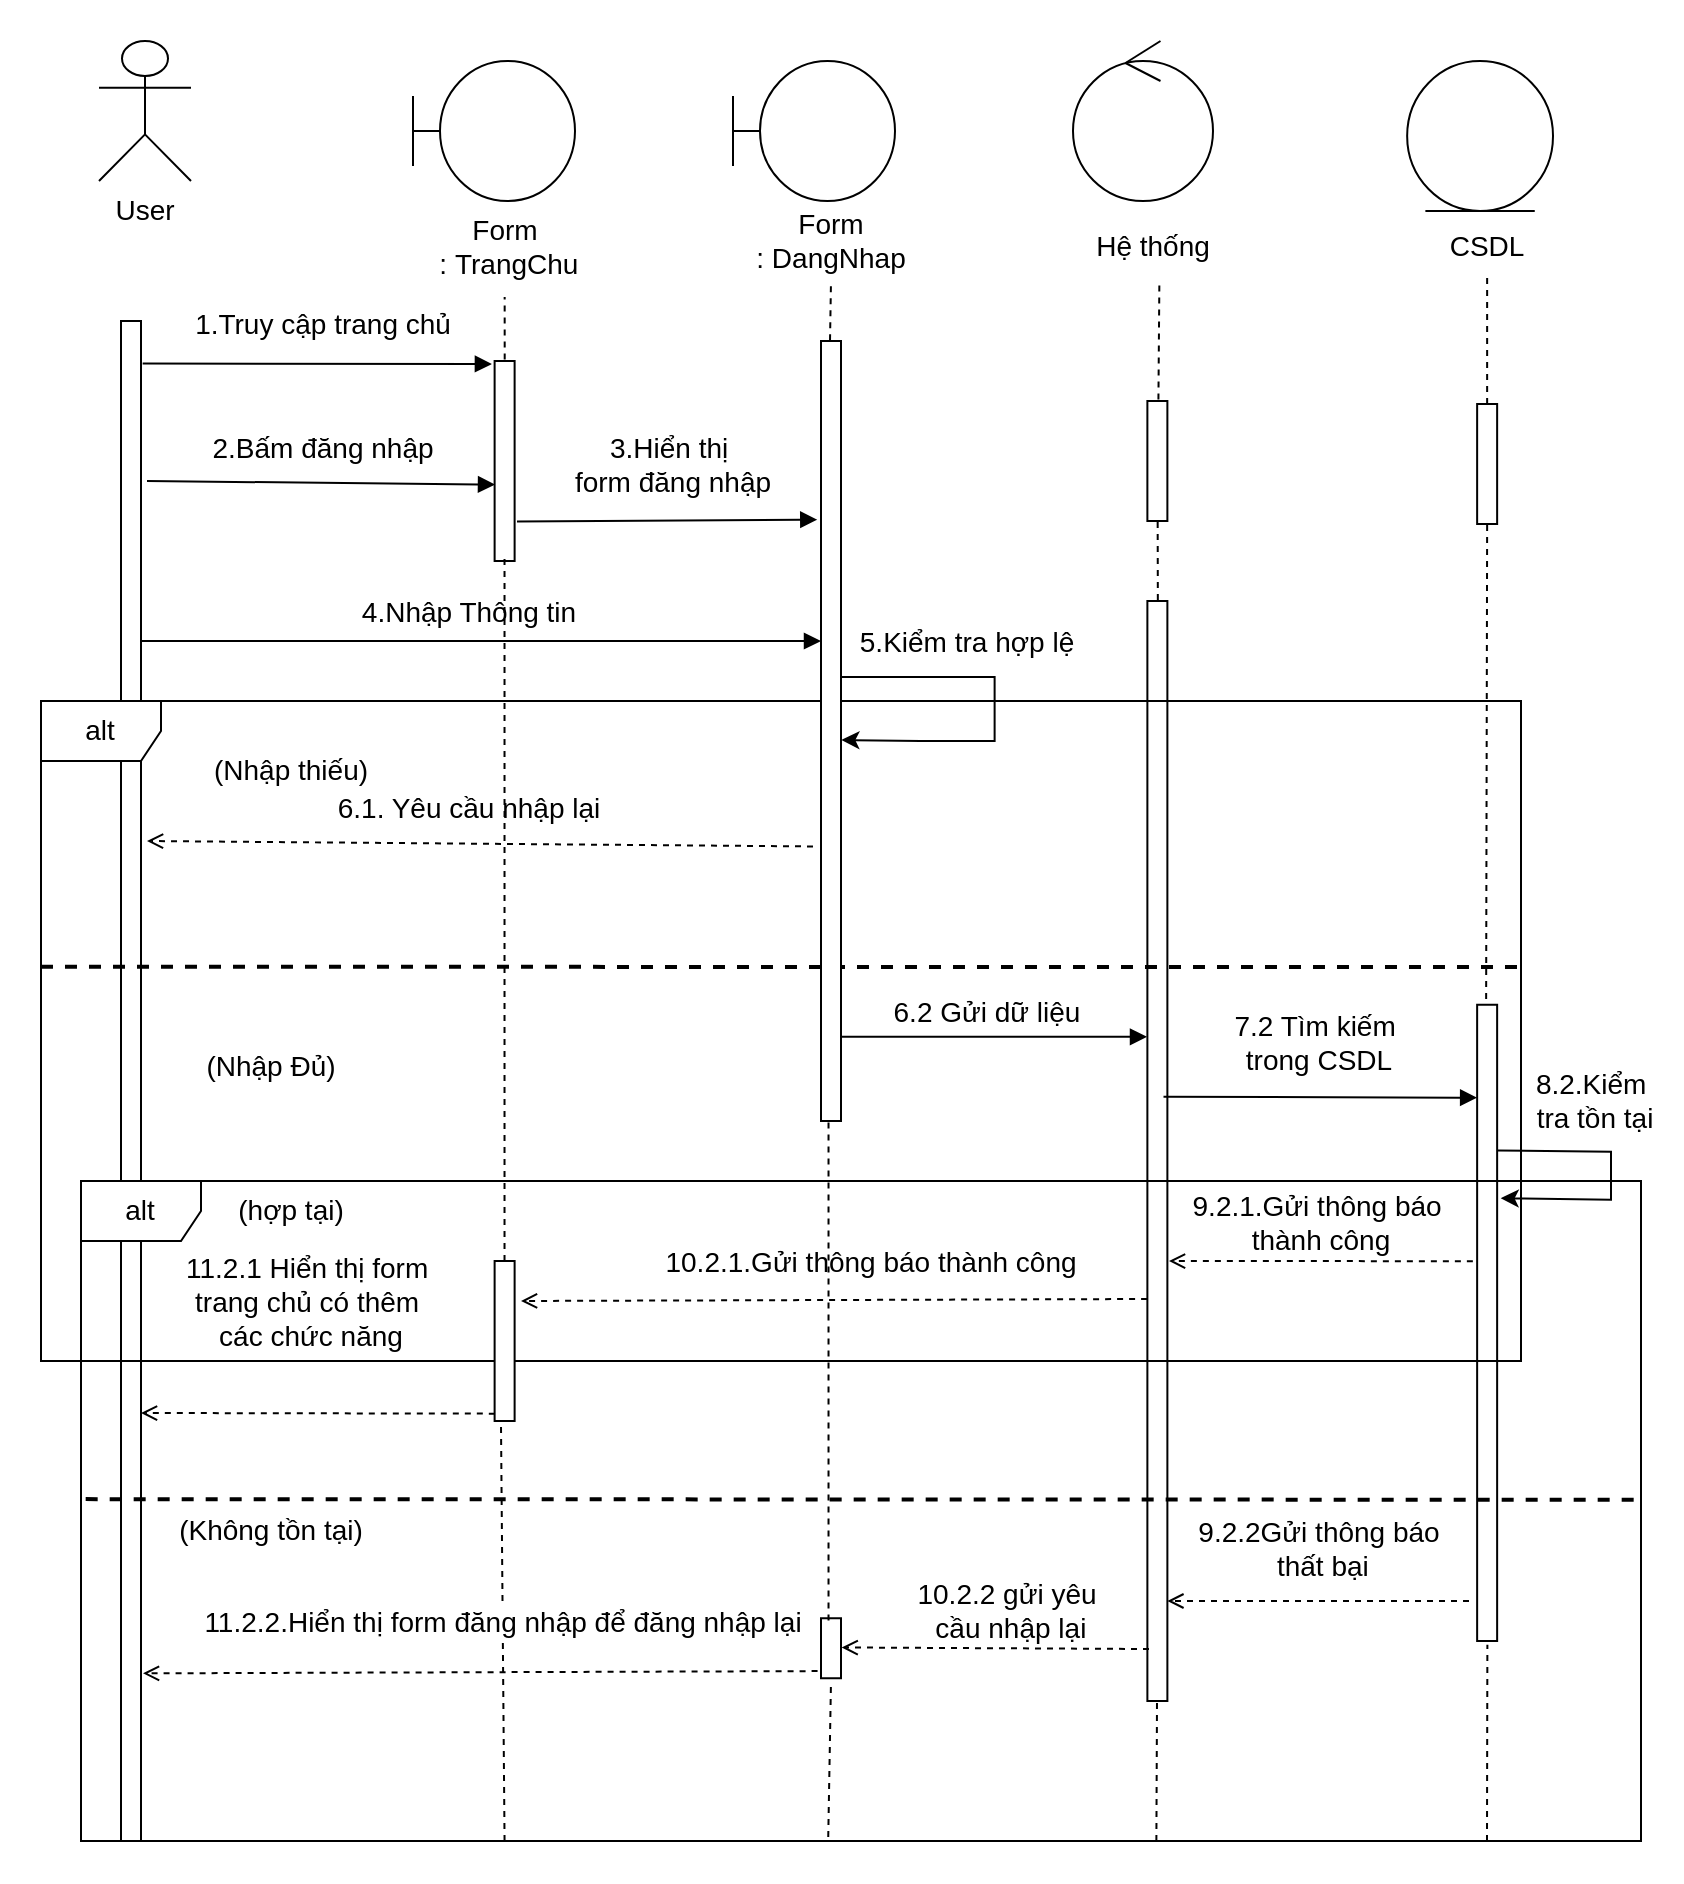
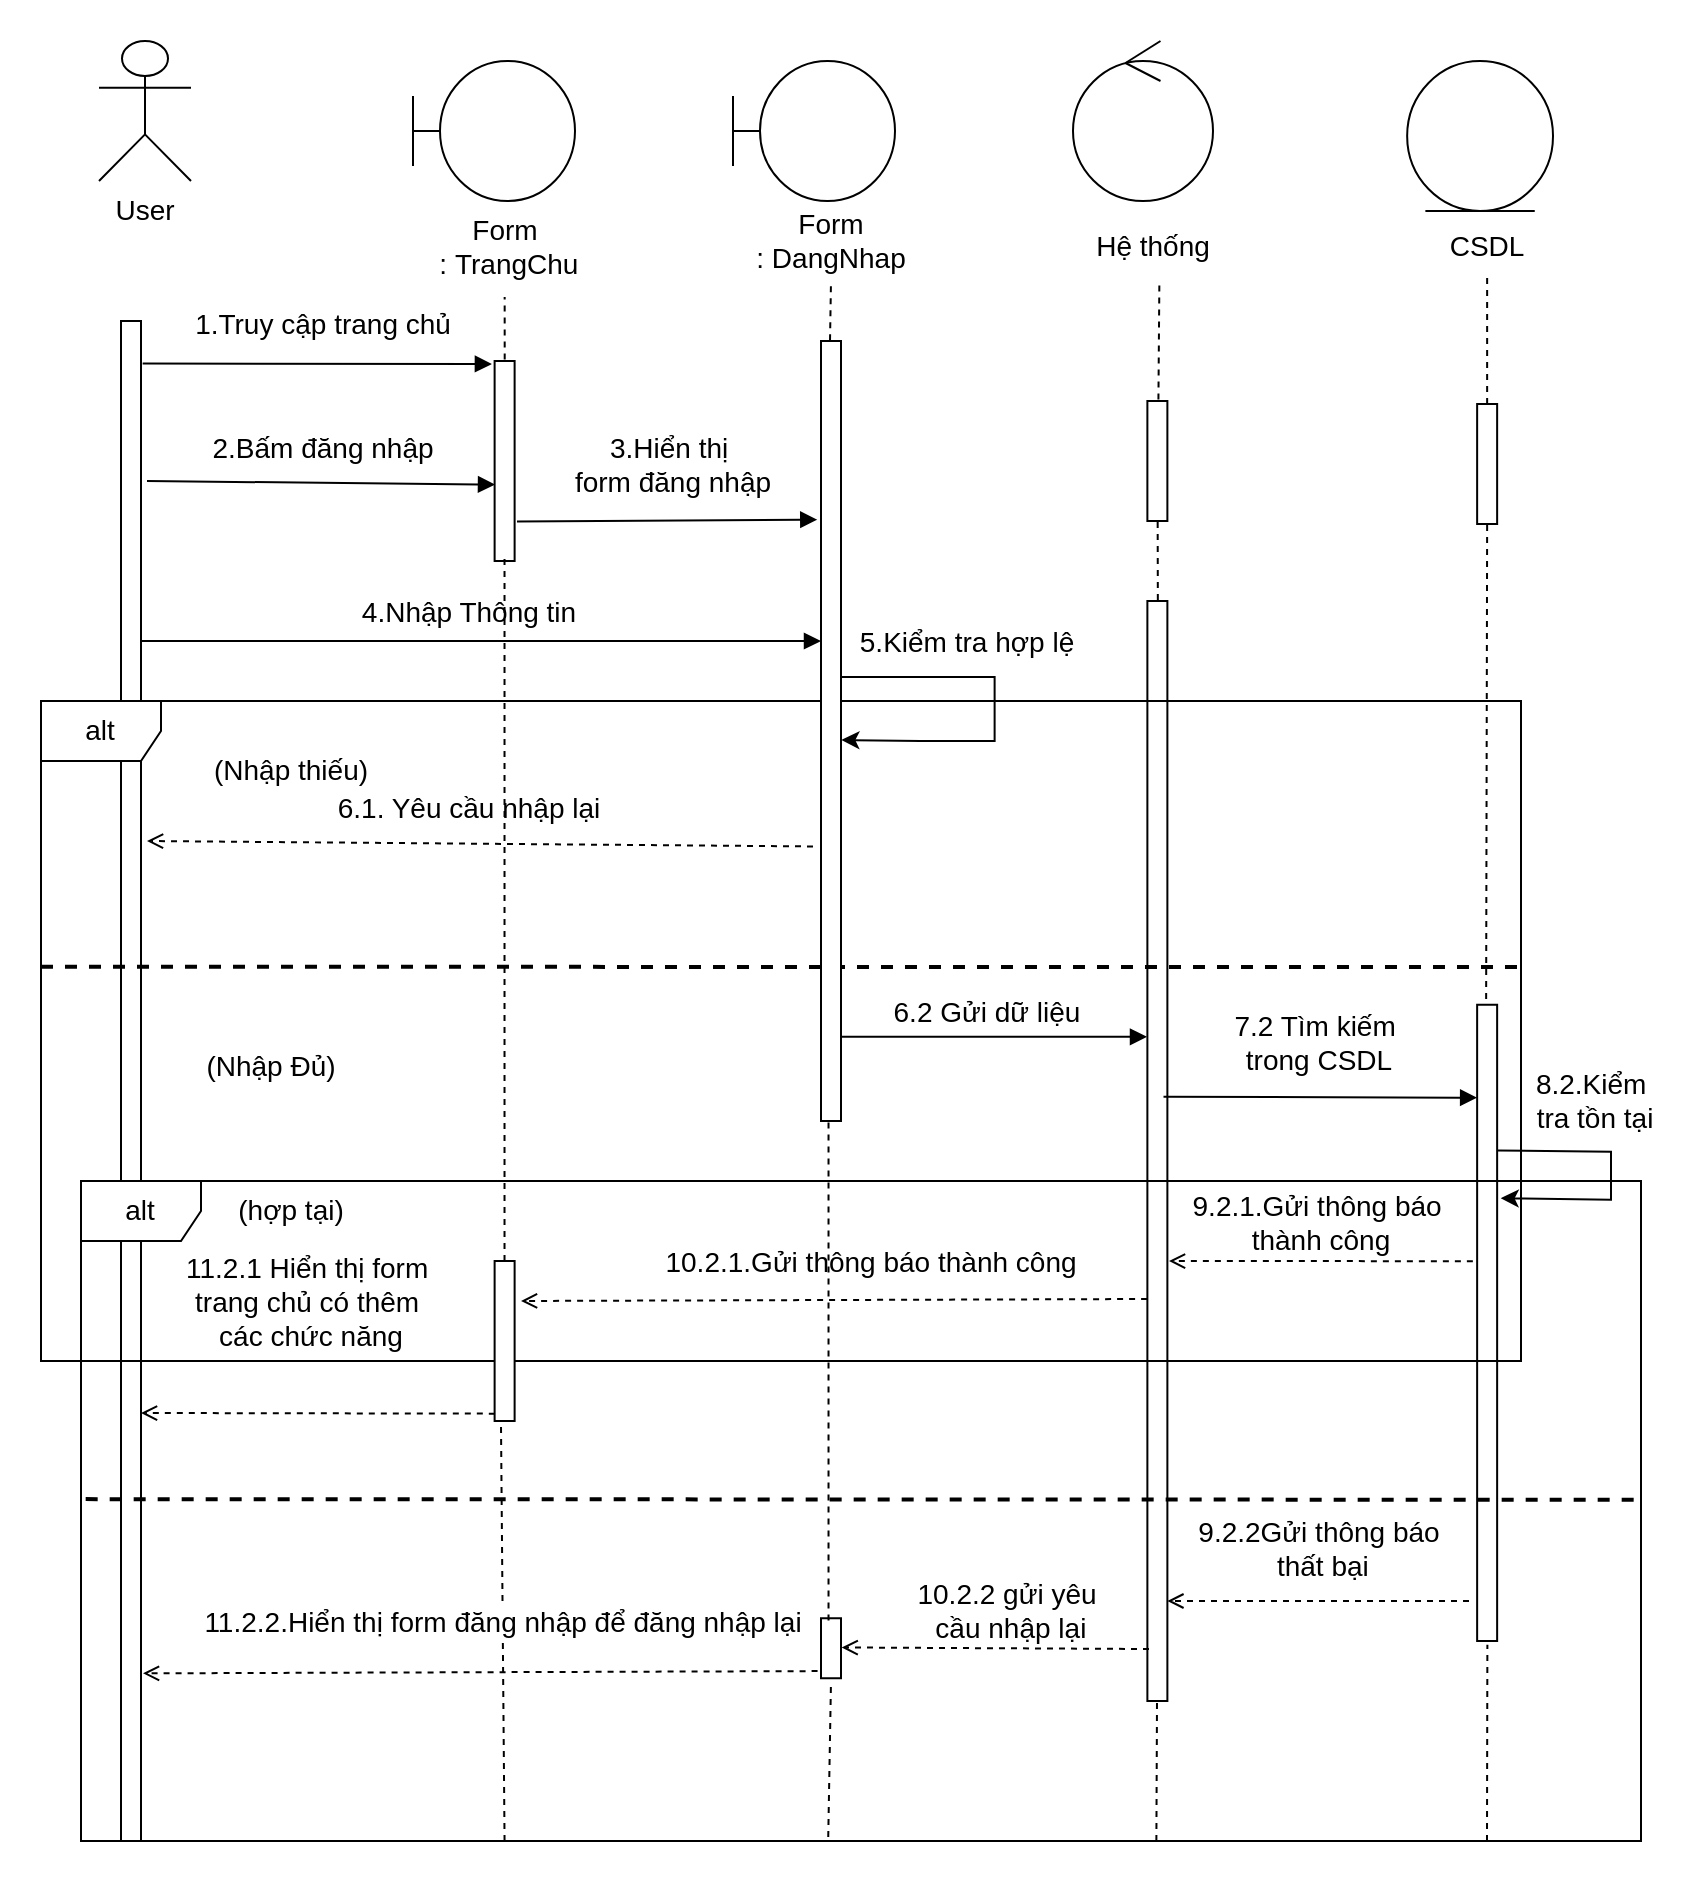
(271, 1531) -> none
